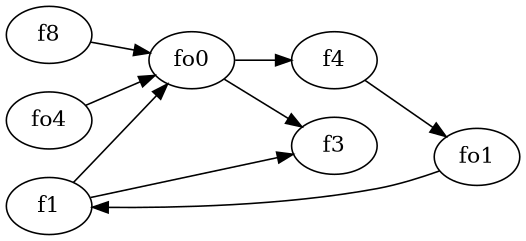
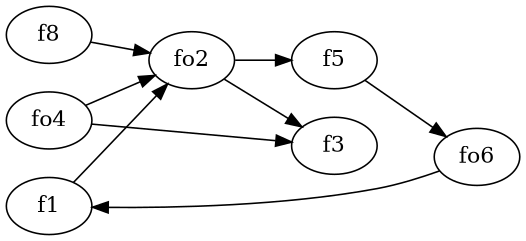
(192, 60) -> (192, 60)
(334, 60) -> (334, 60)
(477, 157) -> (477, 157)
(184, 178) -> (184, 132)
